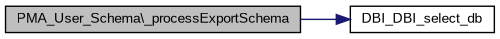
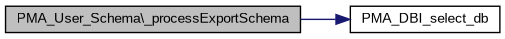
(422, 19) -> (425, 19)
